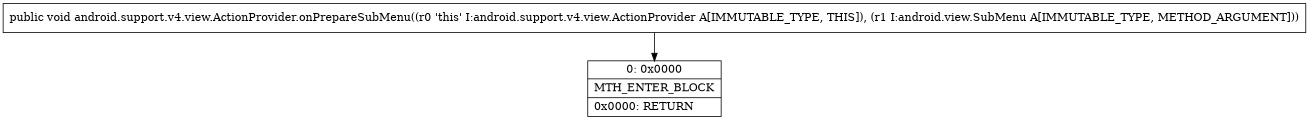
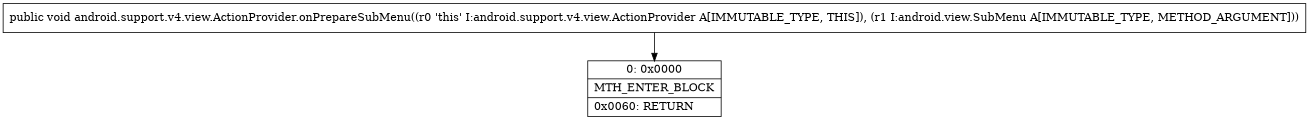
(649, 107) -> (649, 107)
